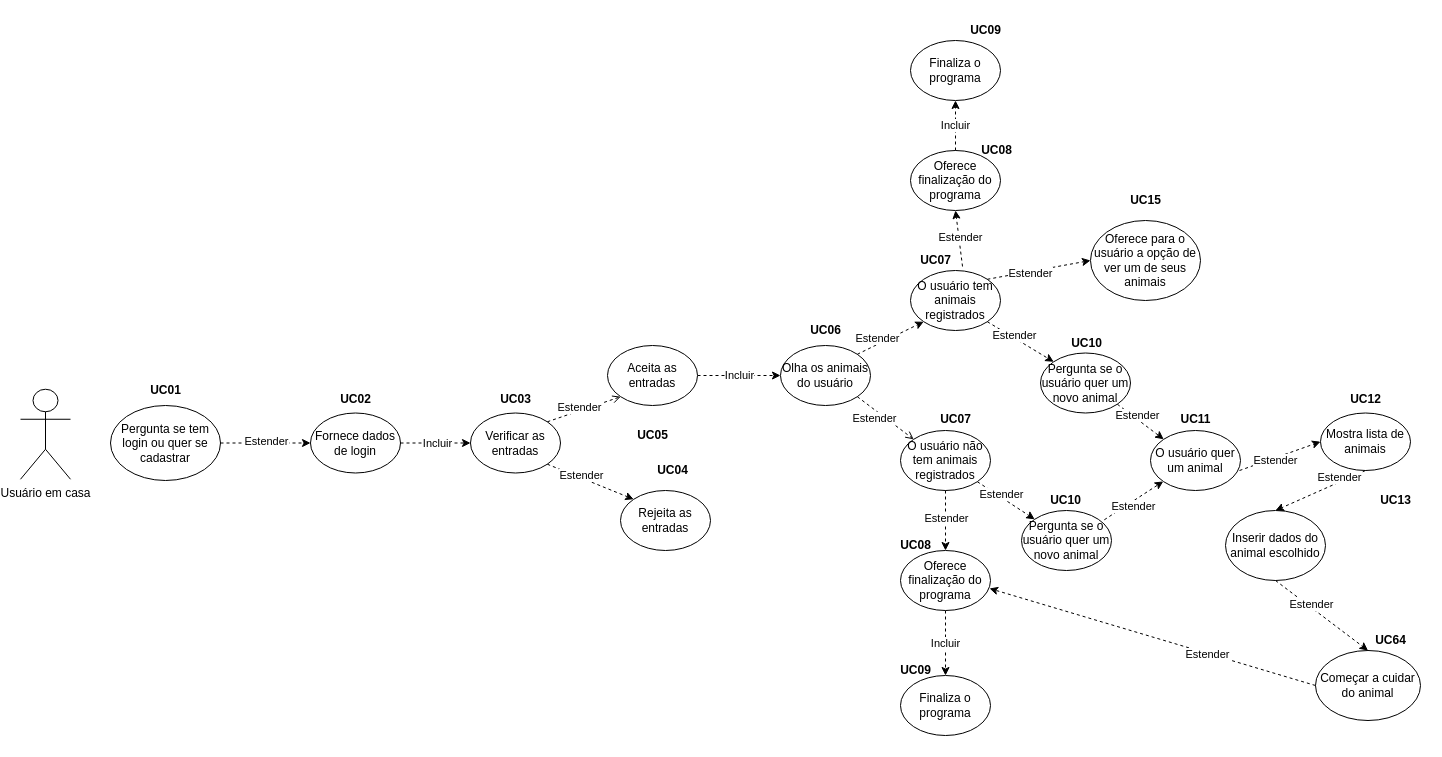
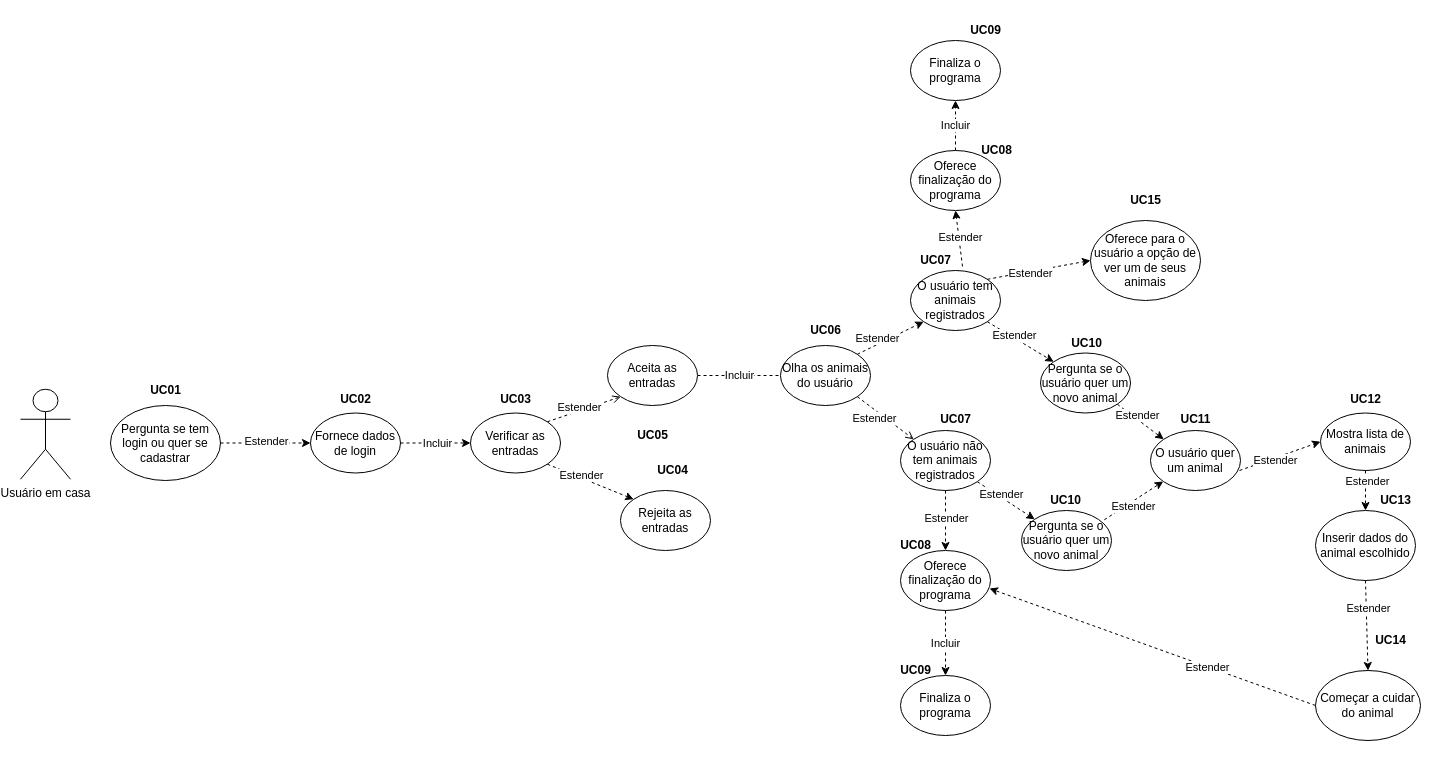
(772, 376) -> (775, 376)
(1276, 546) -> (1366, 546)
(1391, 641) -> (1391, 641)
(1368, 686) -> (1368, 706)
